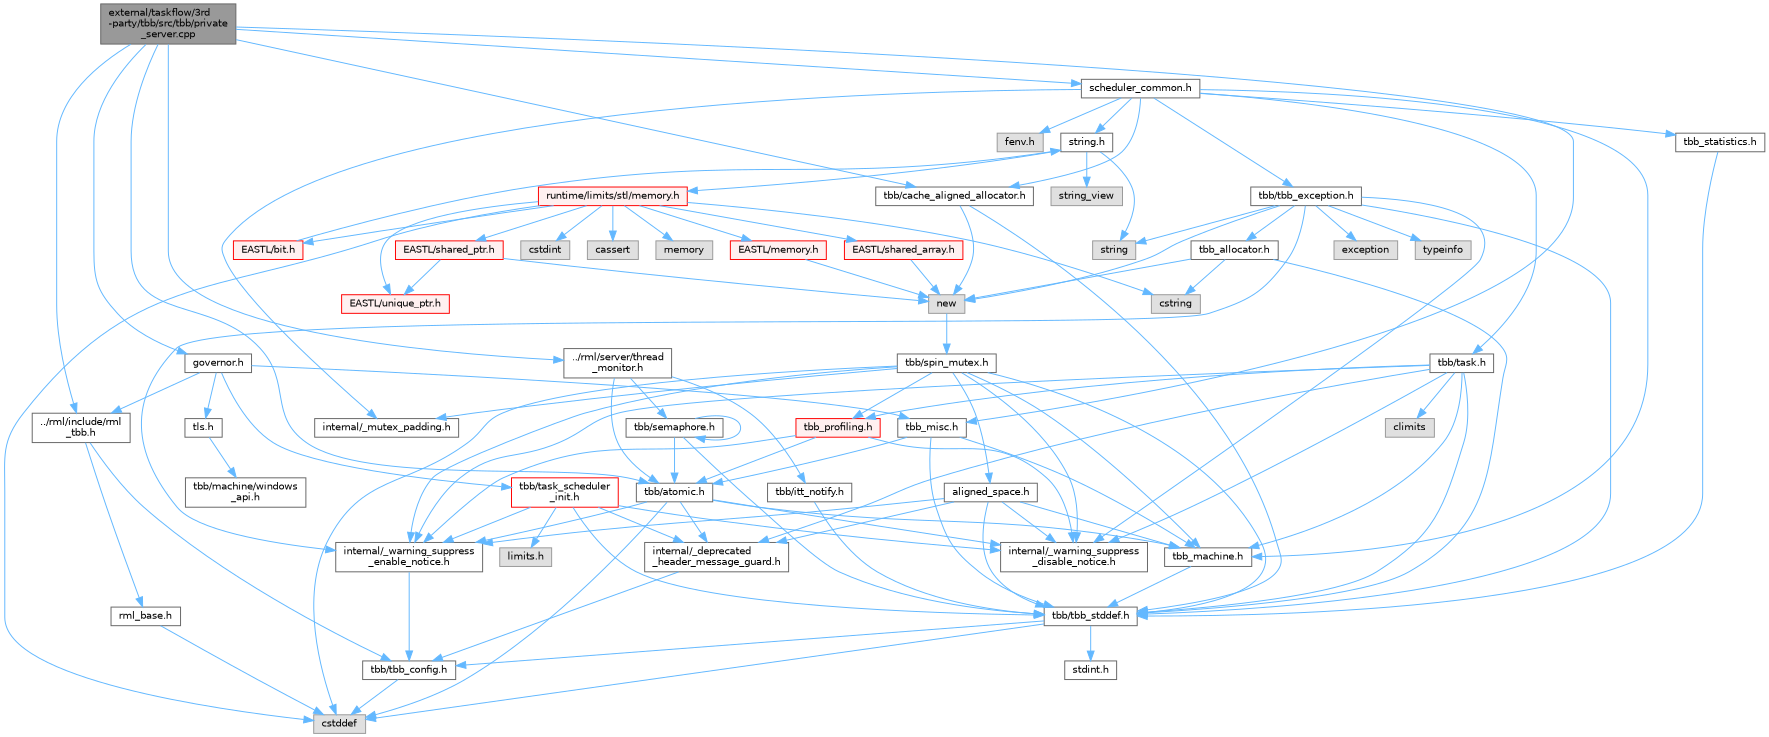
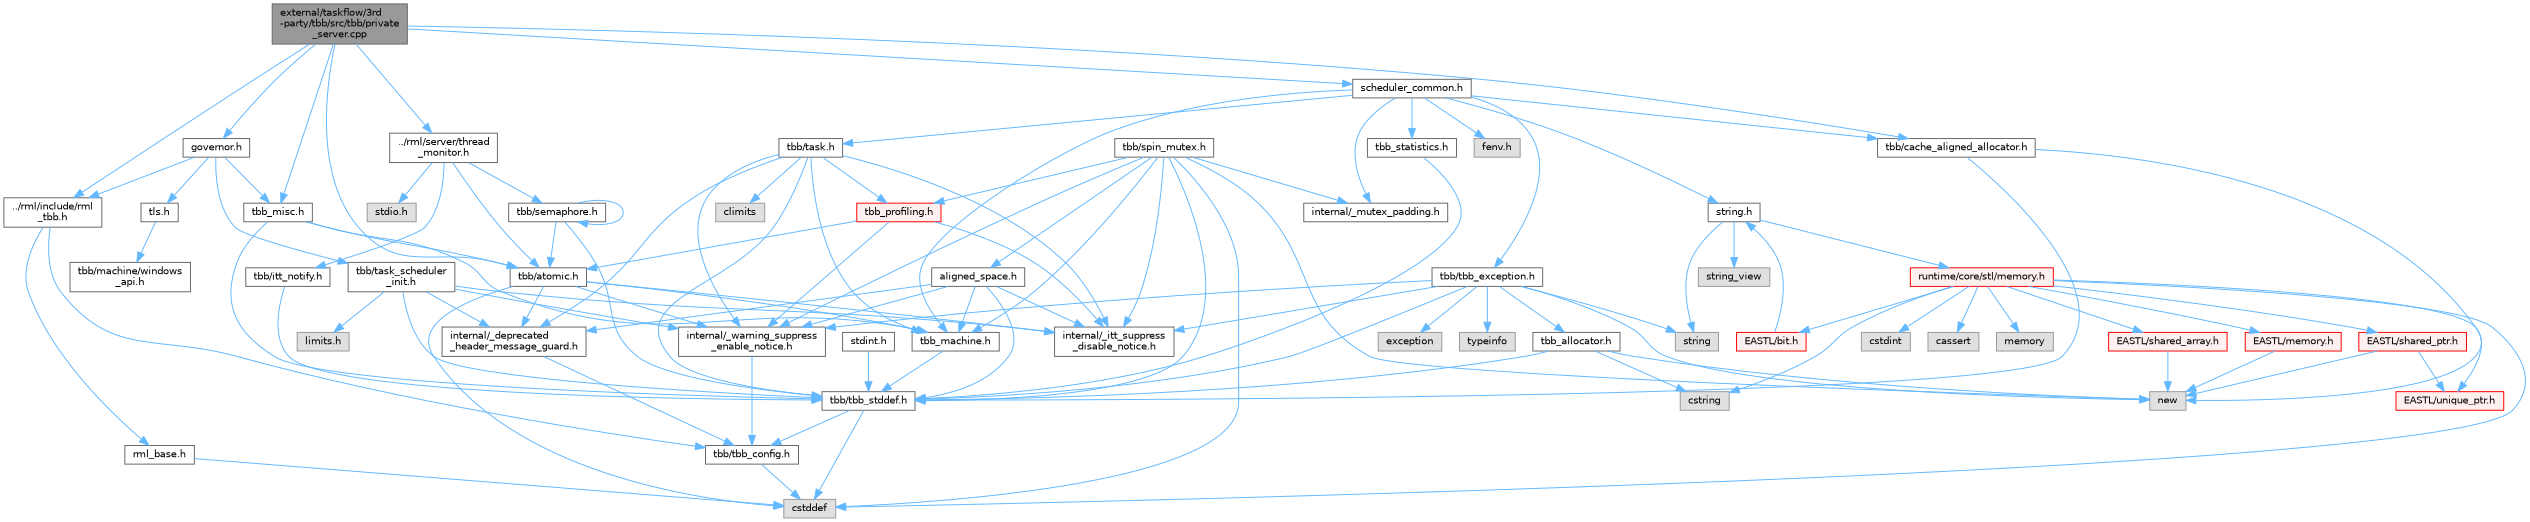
(613, 196) -> (1982, 277)
none -> (392, 212)
(947, 329) -> (1614, 378)
(565, 493) -> (401, 277)
(1074, 557) -> (1114, 342)
(1091, 638) -> (869, 366)
